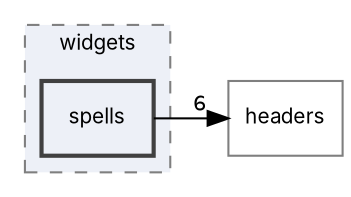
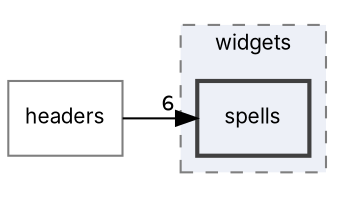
(183, 118) -> (149, 118)
